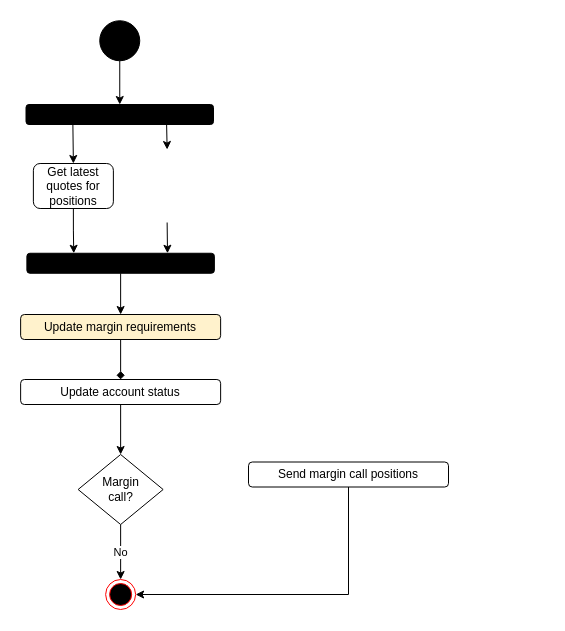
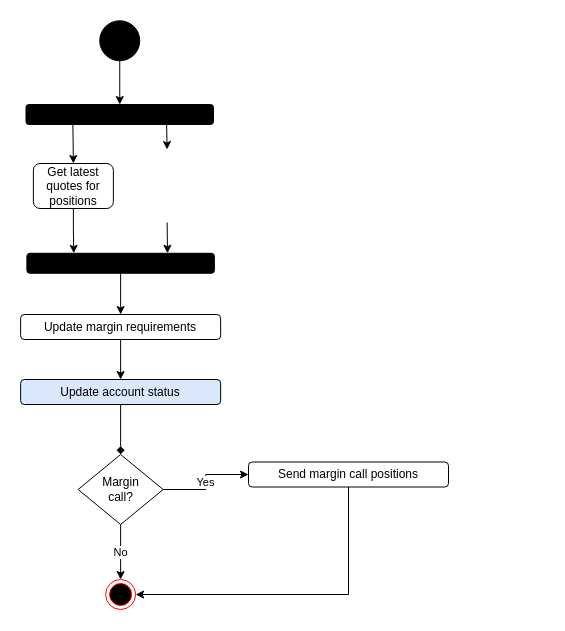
(121, 327) -> (121, 327)
(121, 370) -> (121, 371)
(121, 392) -> (121, 392)
(121, 446) -> (121, 445)
none -> (206, 486)
